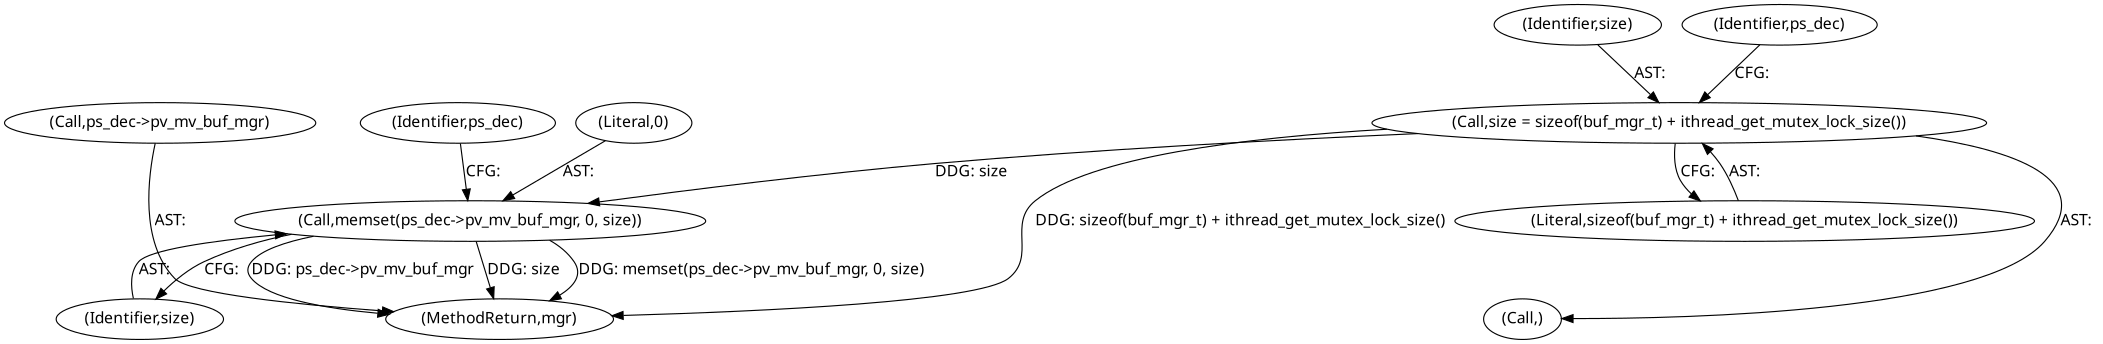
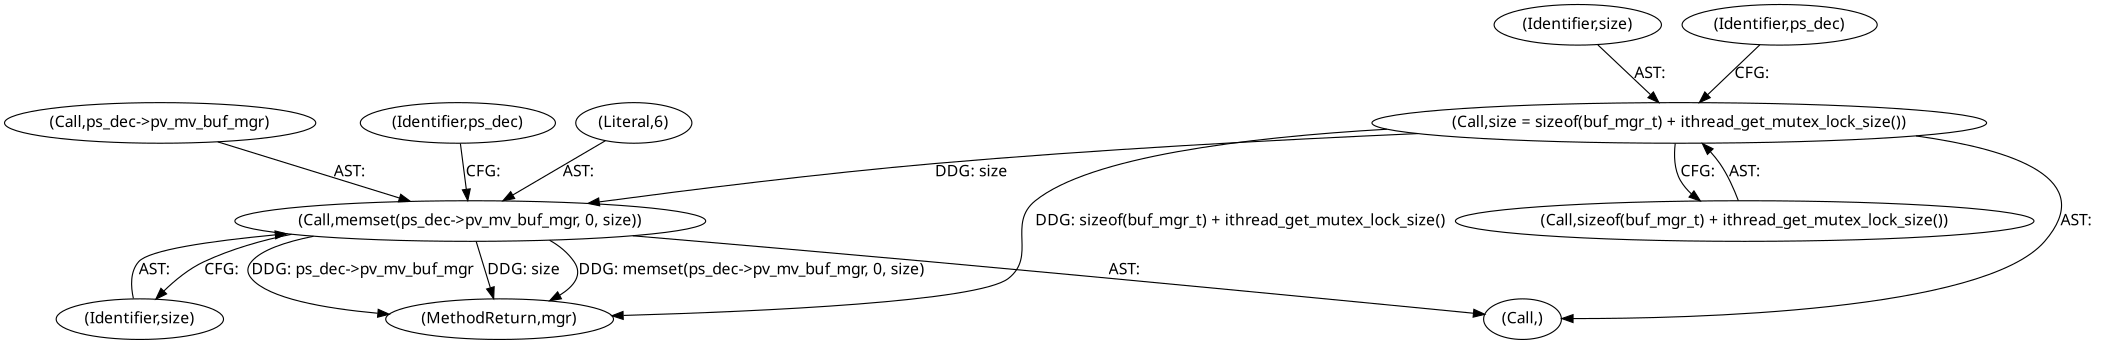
(634, 123) -> (634, 123)
(1745, 221) -> (1745, 221)
none -> (1053, 273)
(207, 290) -> (309, 170)
